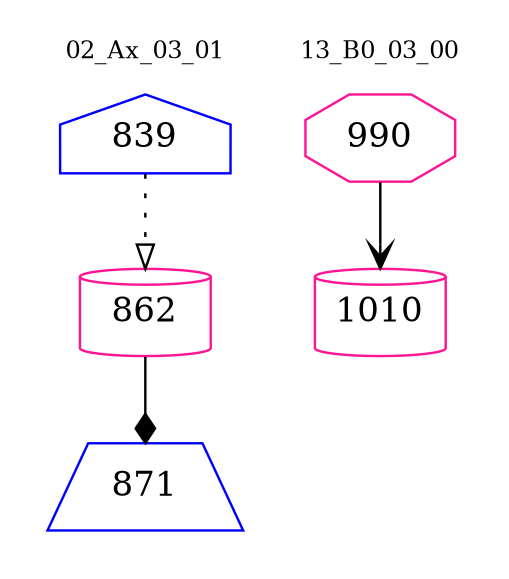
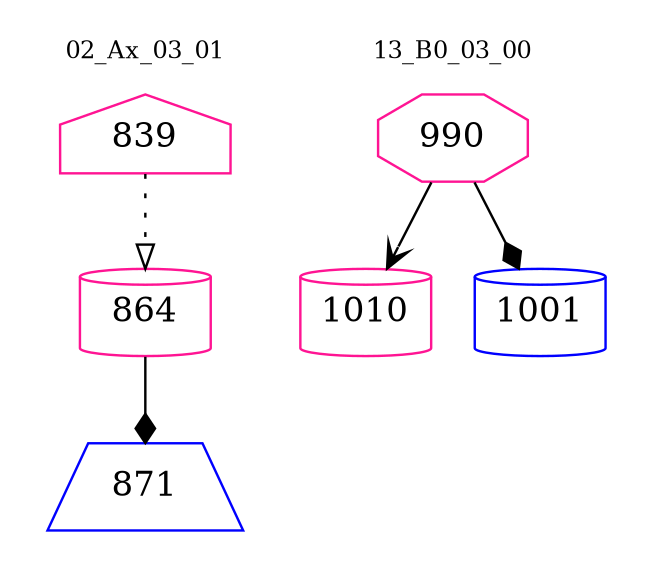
(145, 138) -> (145, 138)
(145, 312) -> (145, 312)
none -> (540, 312)
